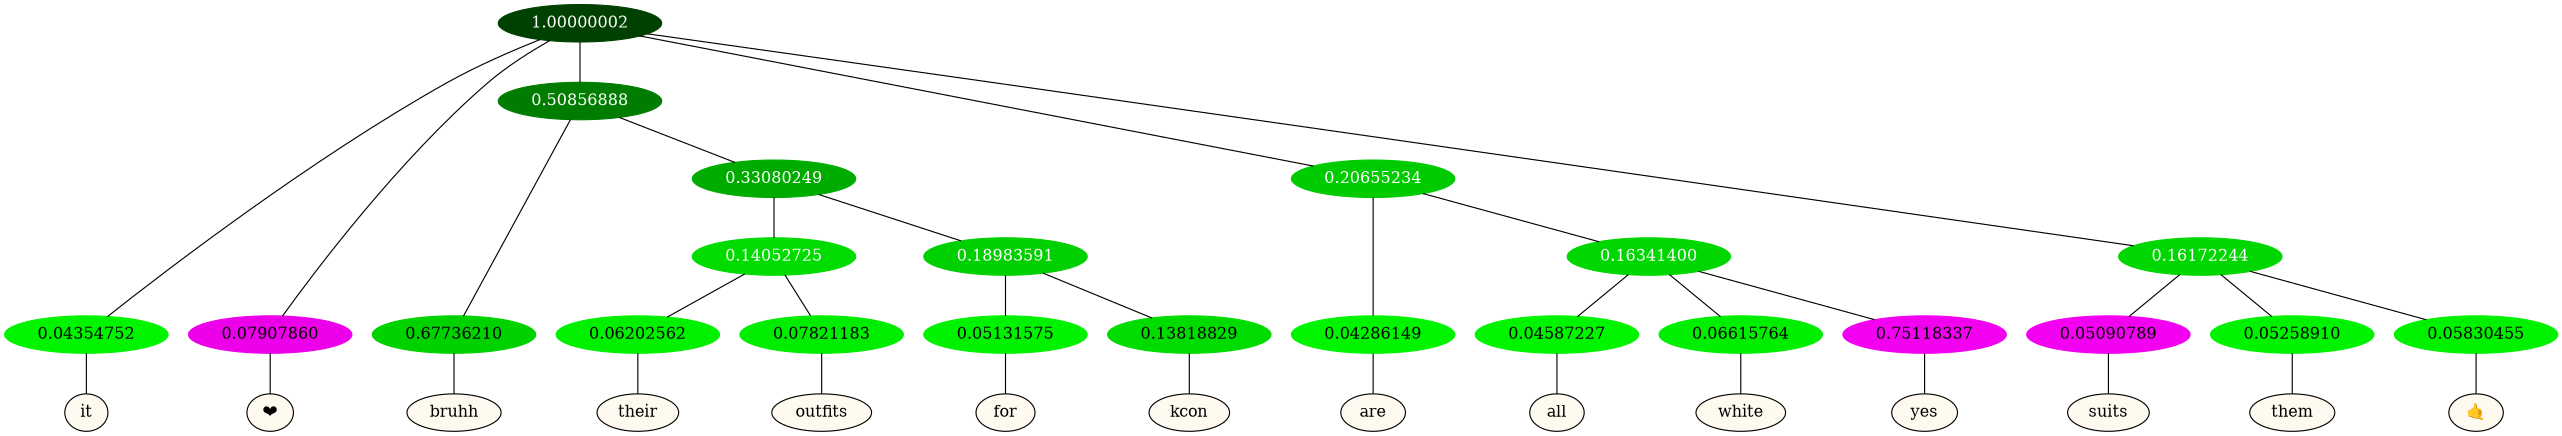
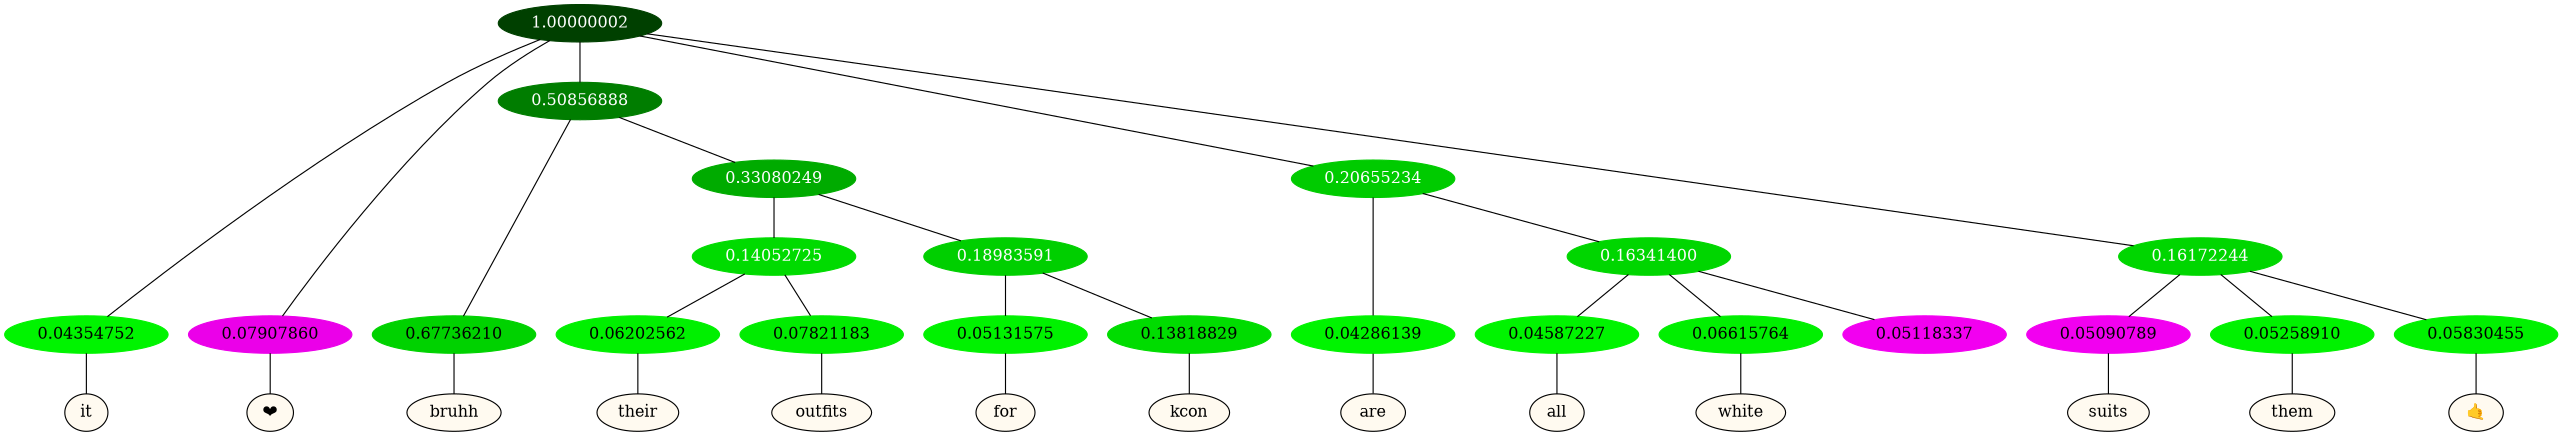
(1373, 335) -> (1373, 335)
(1925, 335) -> (1925, 335)
(1925, 413) -> none
